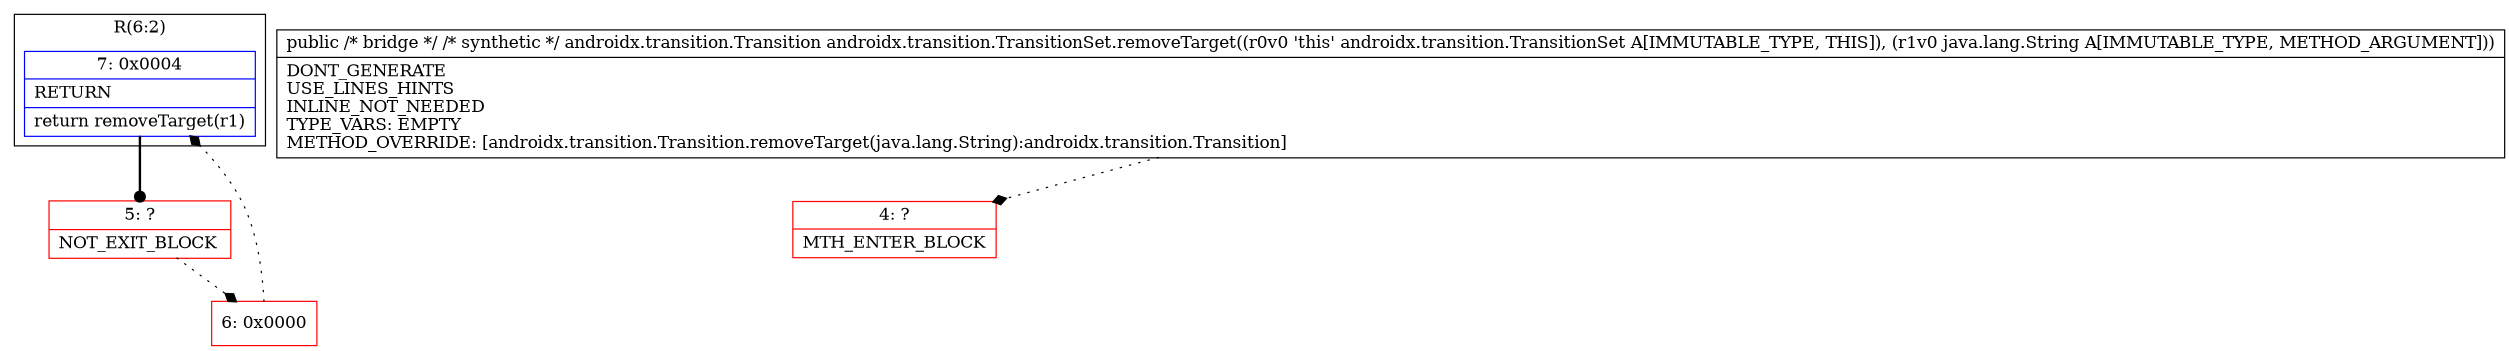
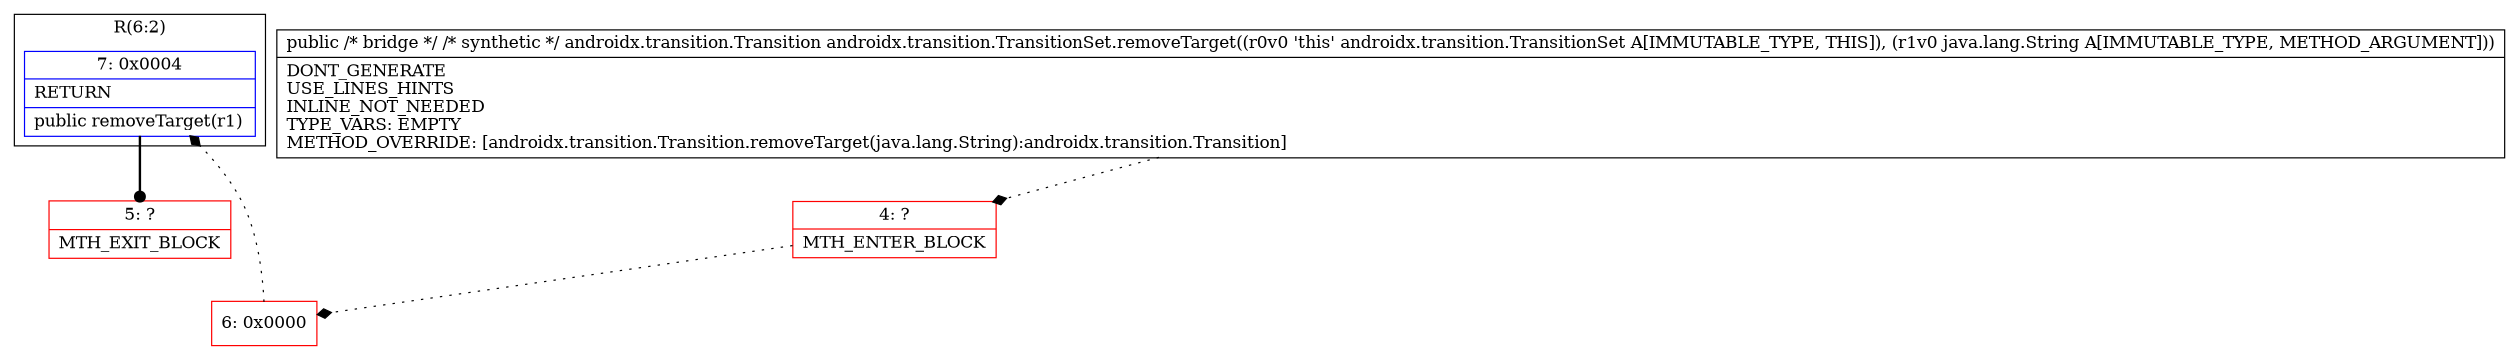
(140, 121) -> (139, 121)
(138, 243) -> (140, 243)
(201, 275) -> (562, 279)
